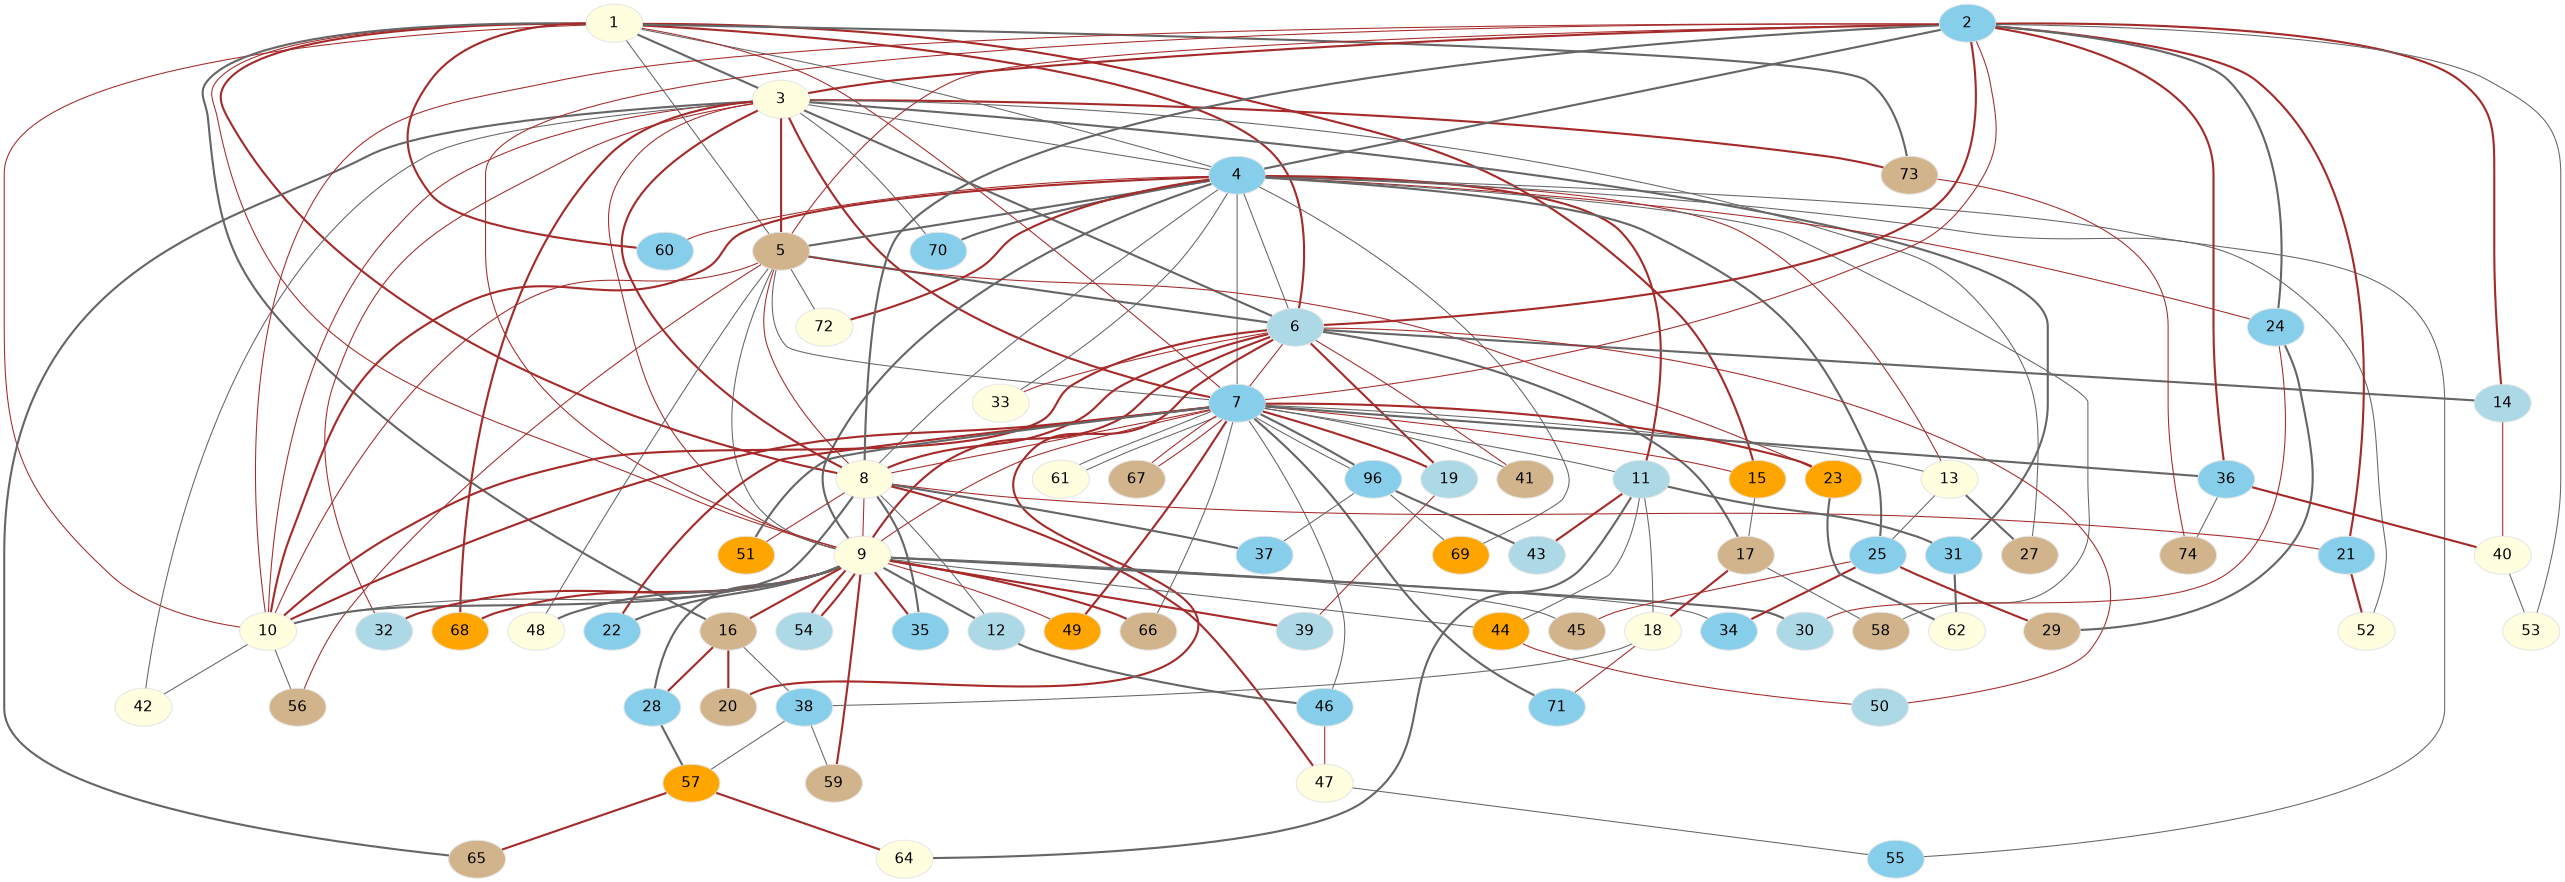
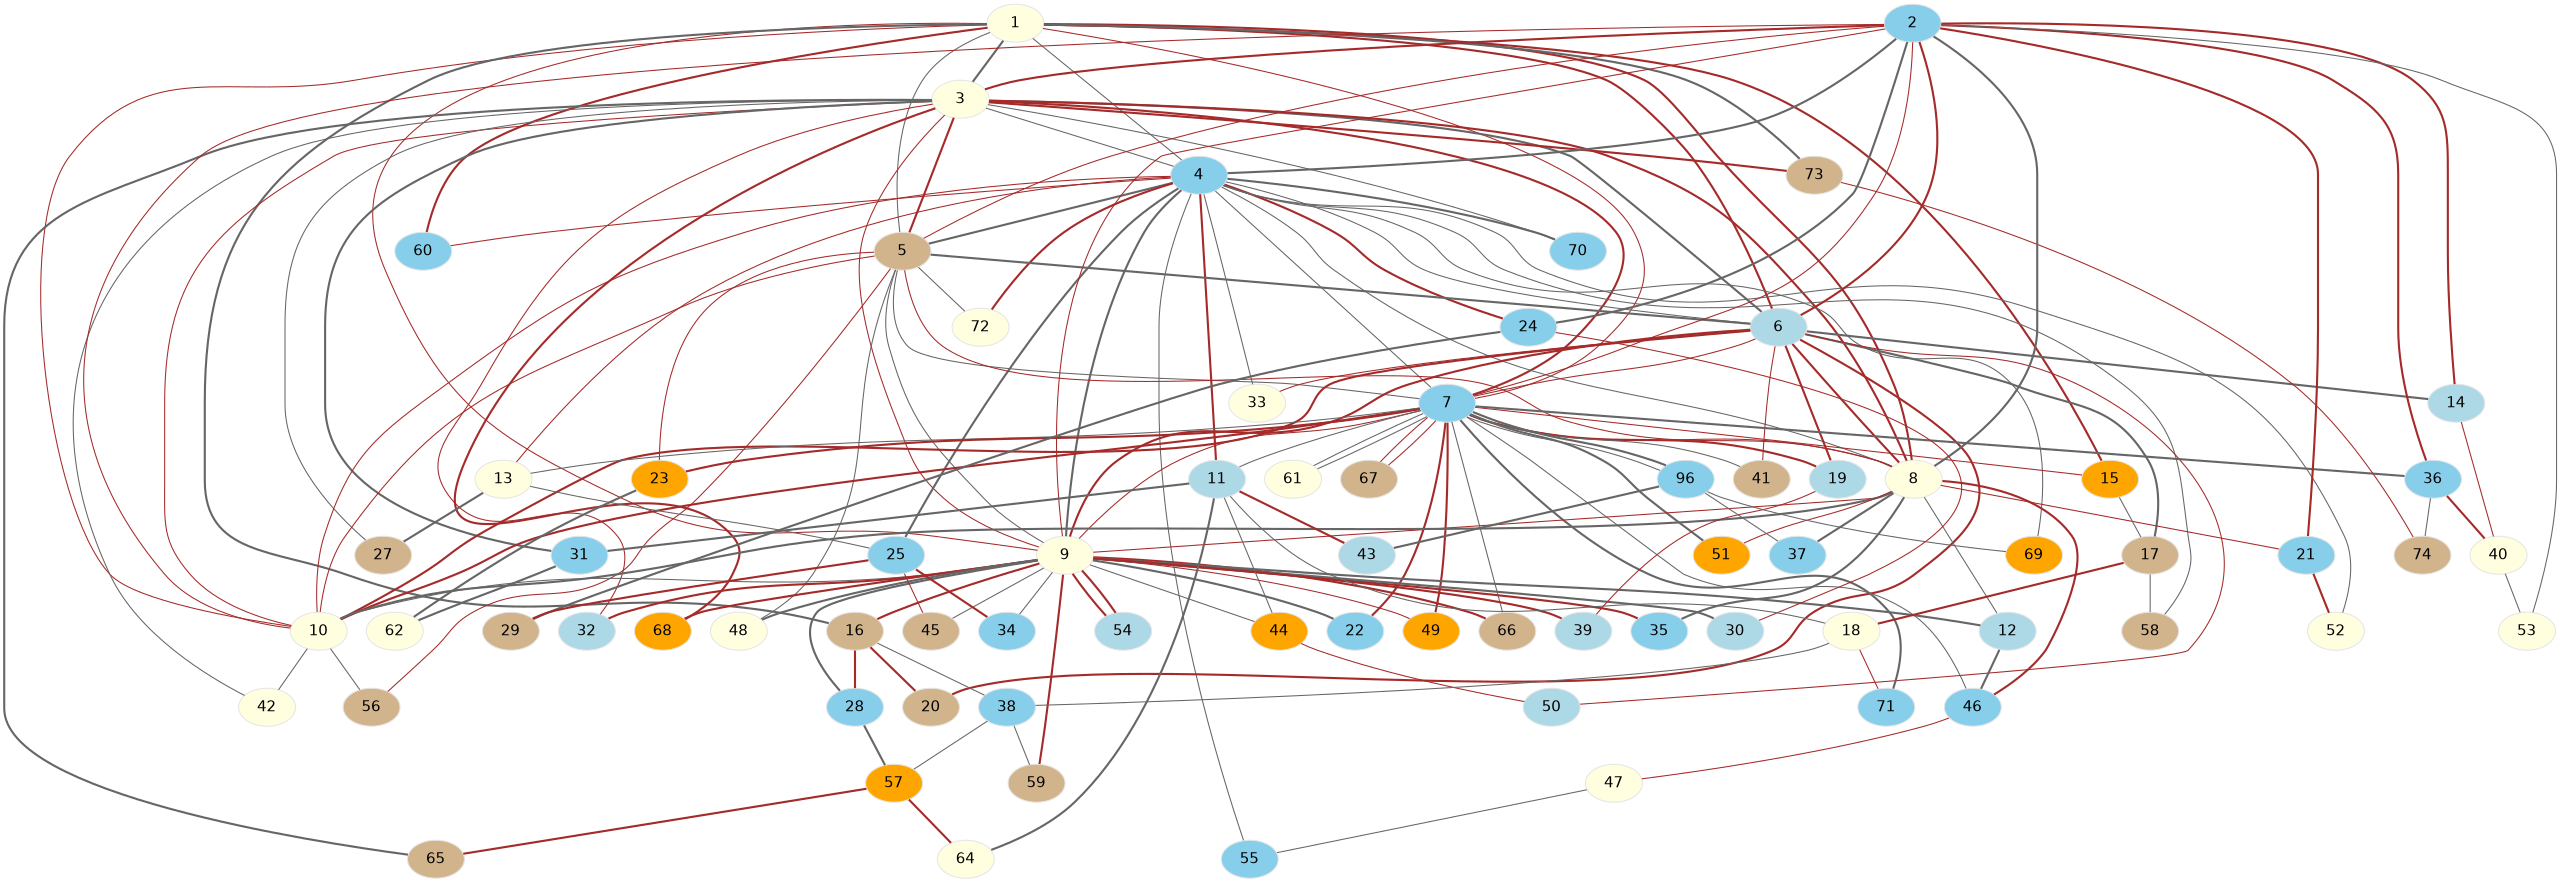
(1935, 245) -> (1362, 254)
(629, 290) -> (658, 261)
(1134, 579) -> (2077, 557)
